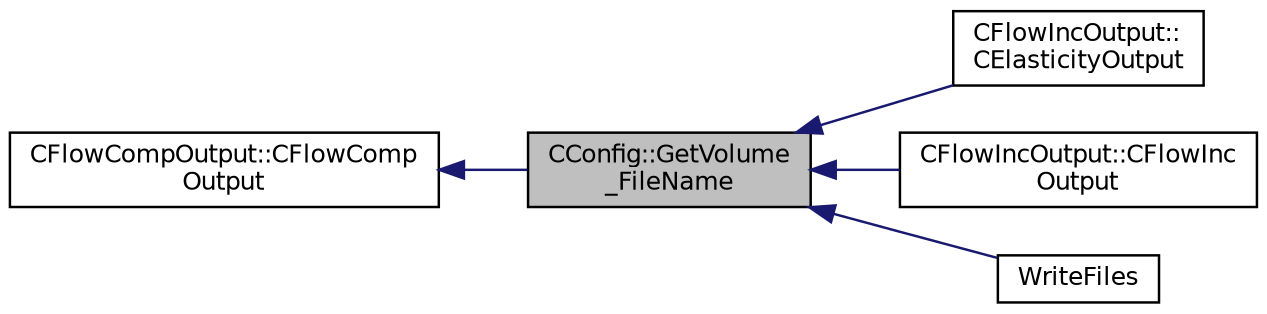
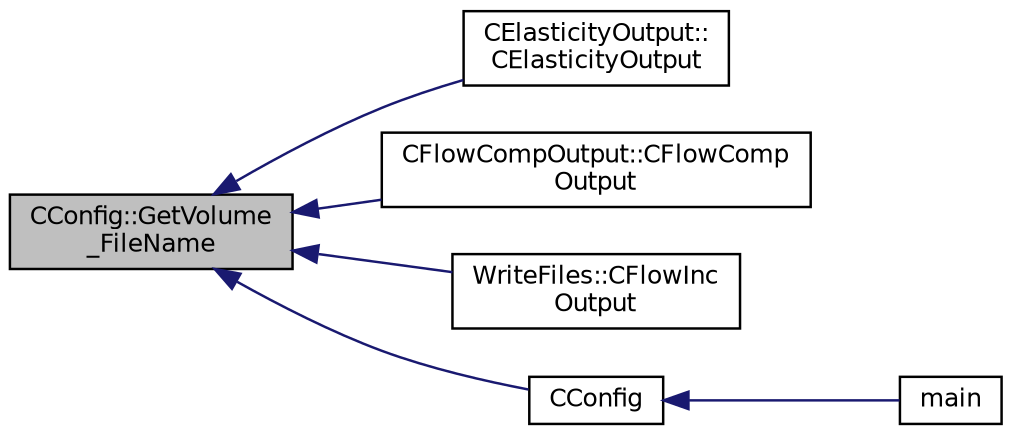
(1078, 48) -> (596, 48)
(496, 170) -> (350, 204)
(1078, 170) -> (596, 291)
(1078, 279) -> (596, 400)
none -> (951, 400)
